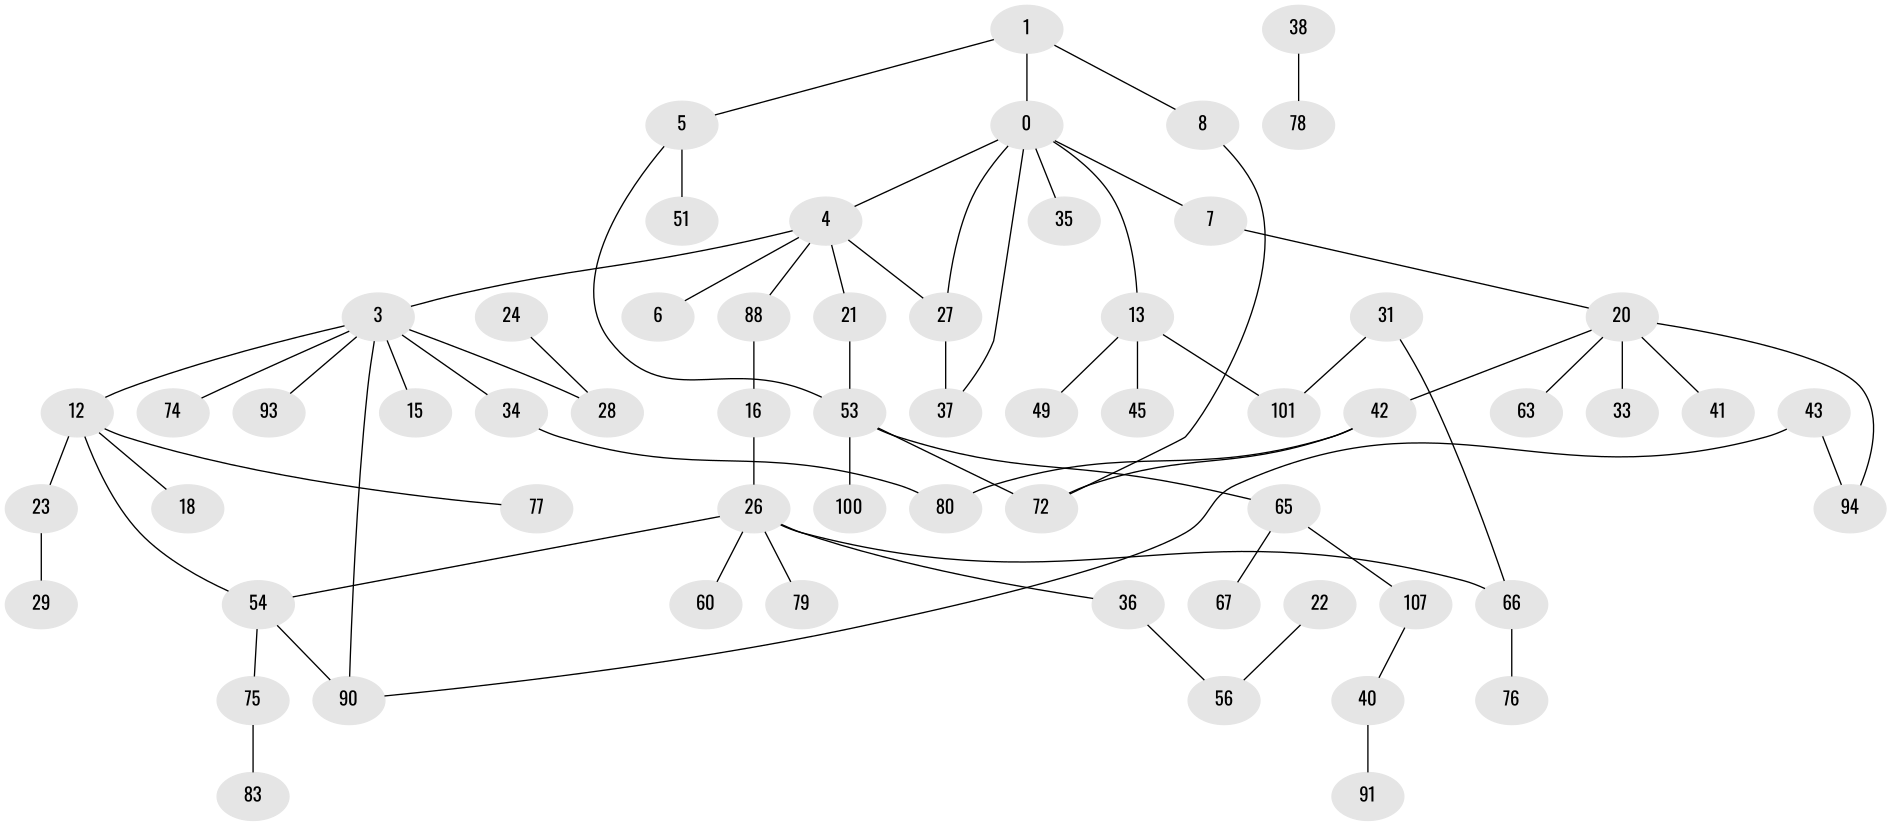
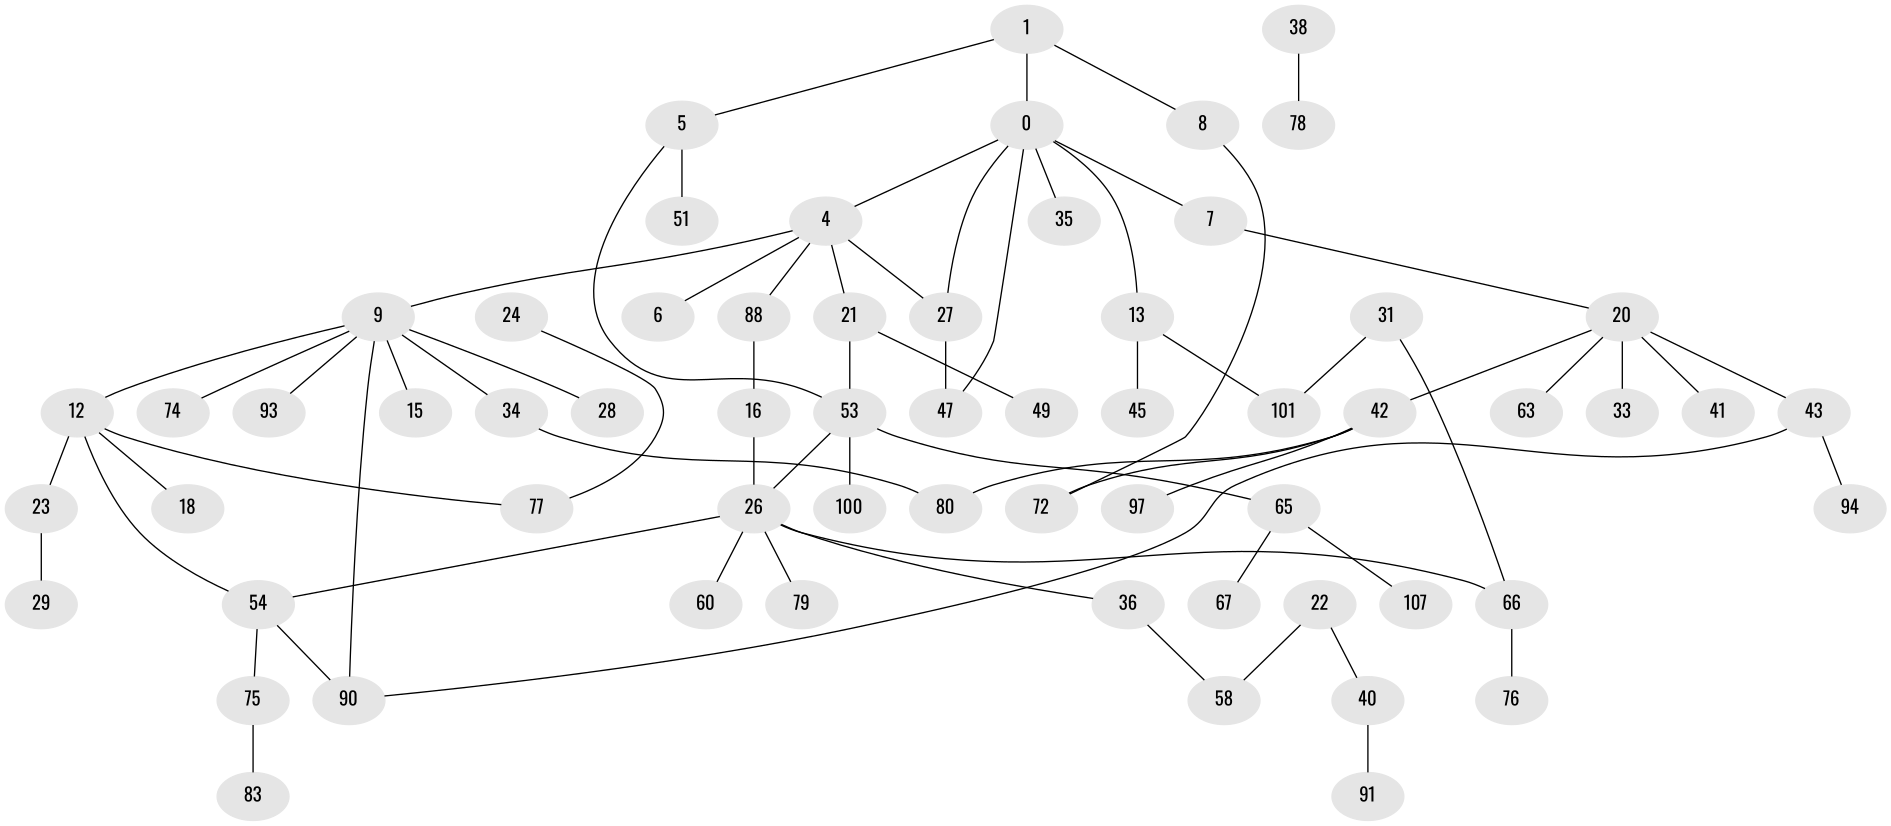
(378, 317) -> (378, 317)
(1812, 360) -> (1718, 365)
(559, 365) -> (662, 403)
(1090, 365) -> (935, 360)
(946, 413) -> (946, 413)
(946, 461) -> (806, 457)
none -> (1137, 509)
(1392, 653) -> (1344, 653)
(1224, 701) -> (1224, 701)
